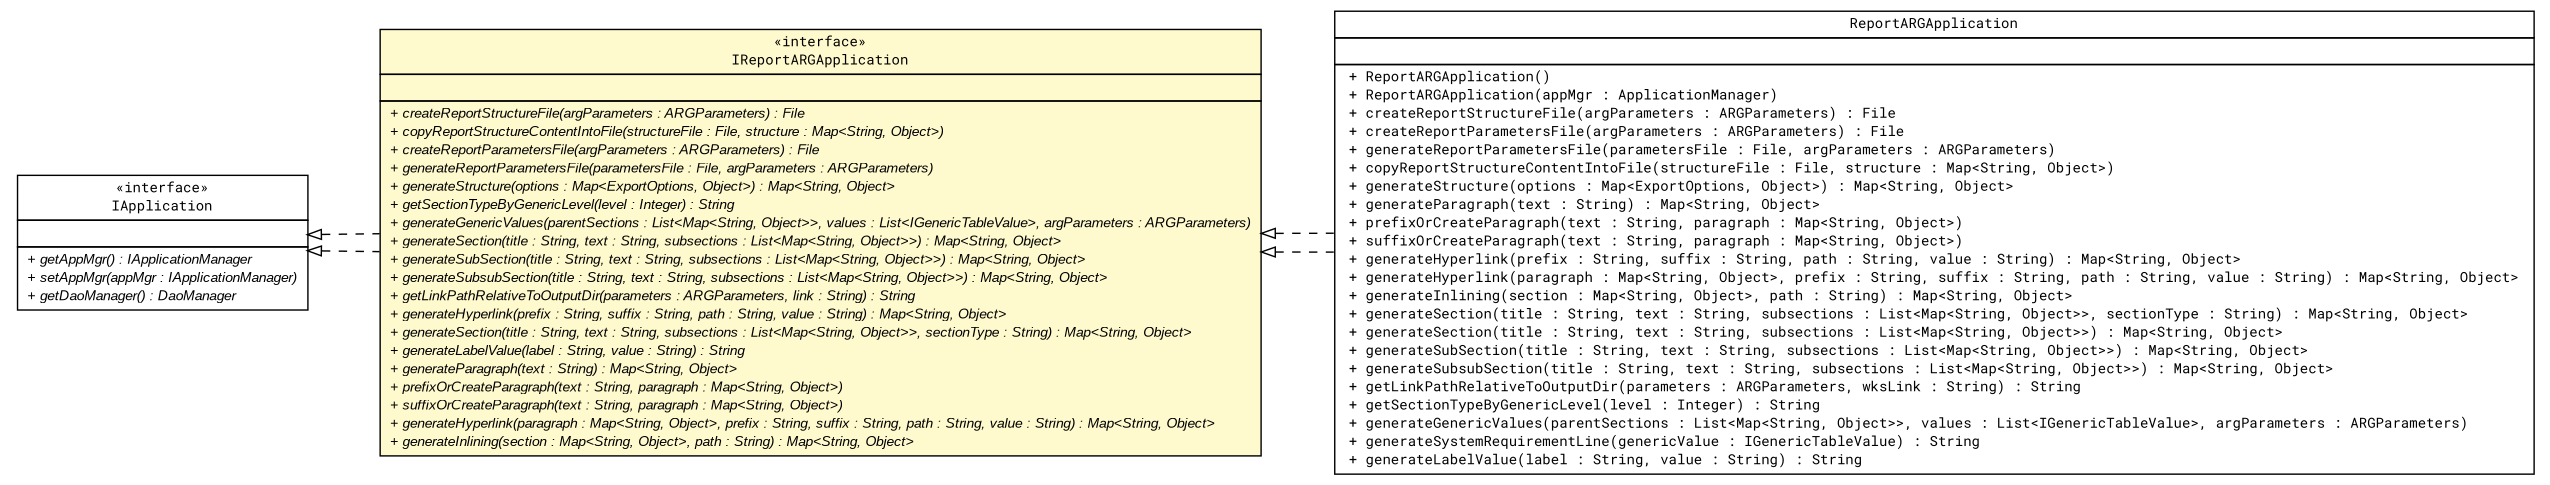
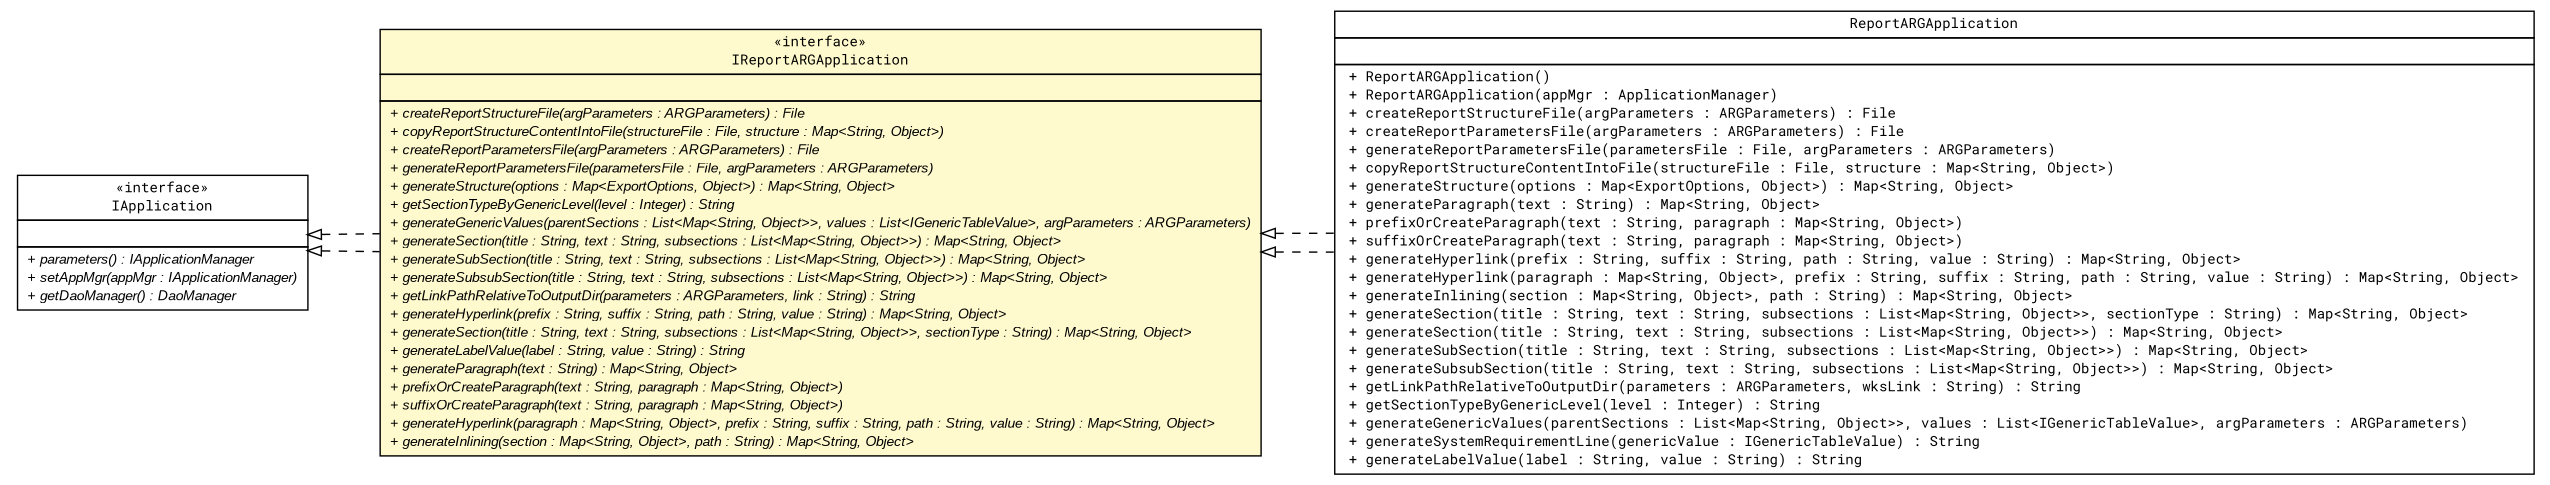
(140, 260) -> (141, 260)
